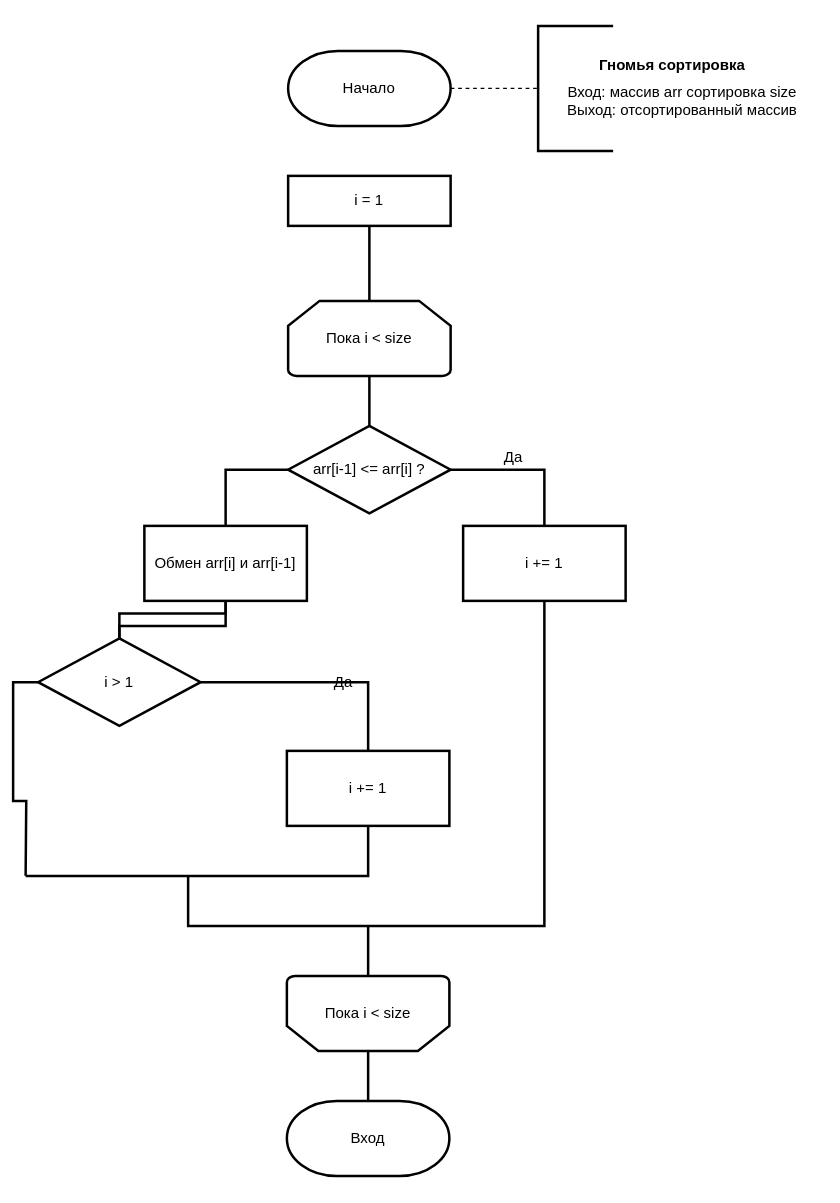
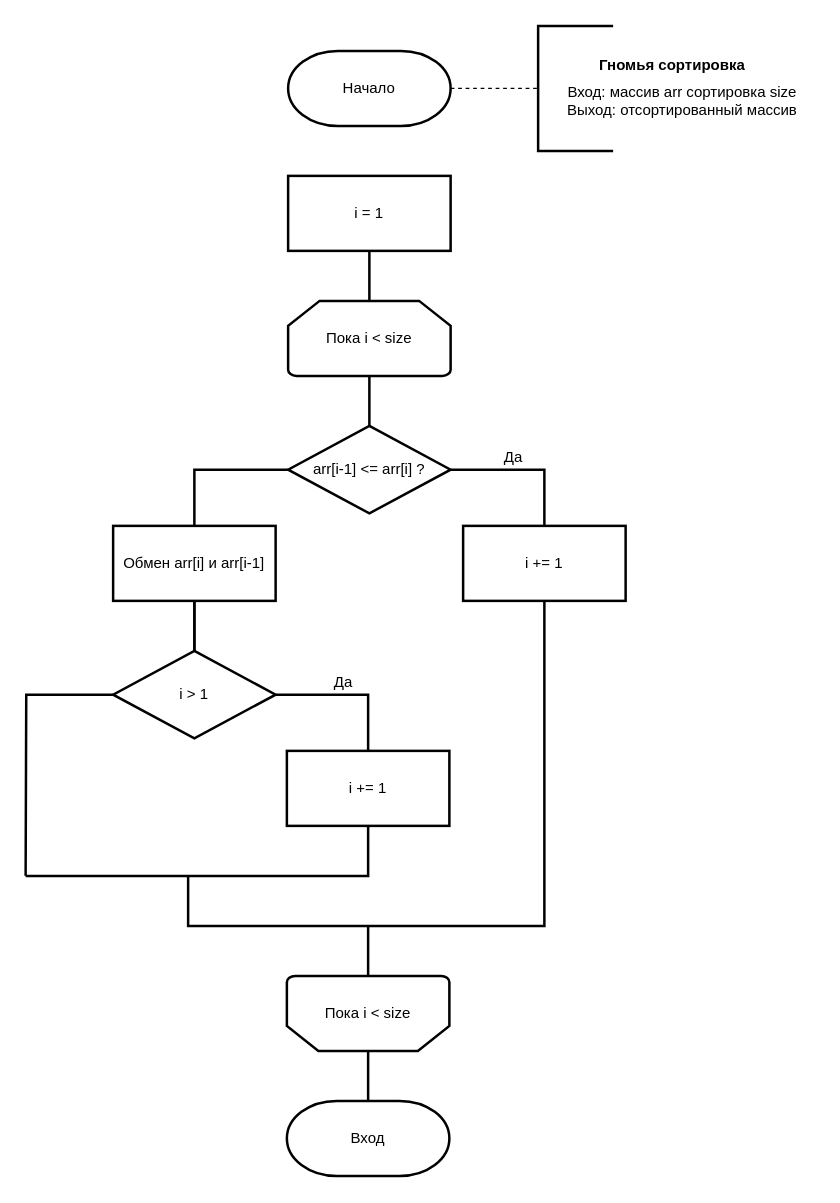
(369, 201) -> (369, 213)
(226, 563) -> (194, 563)
(119, 682) -> (194, 694)
